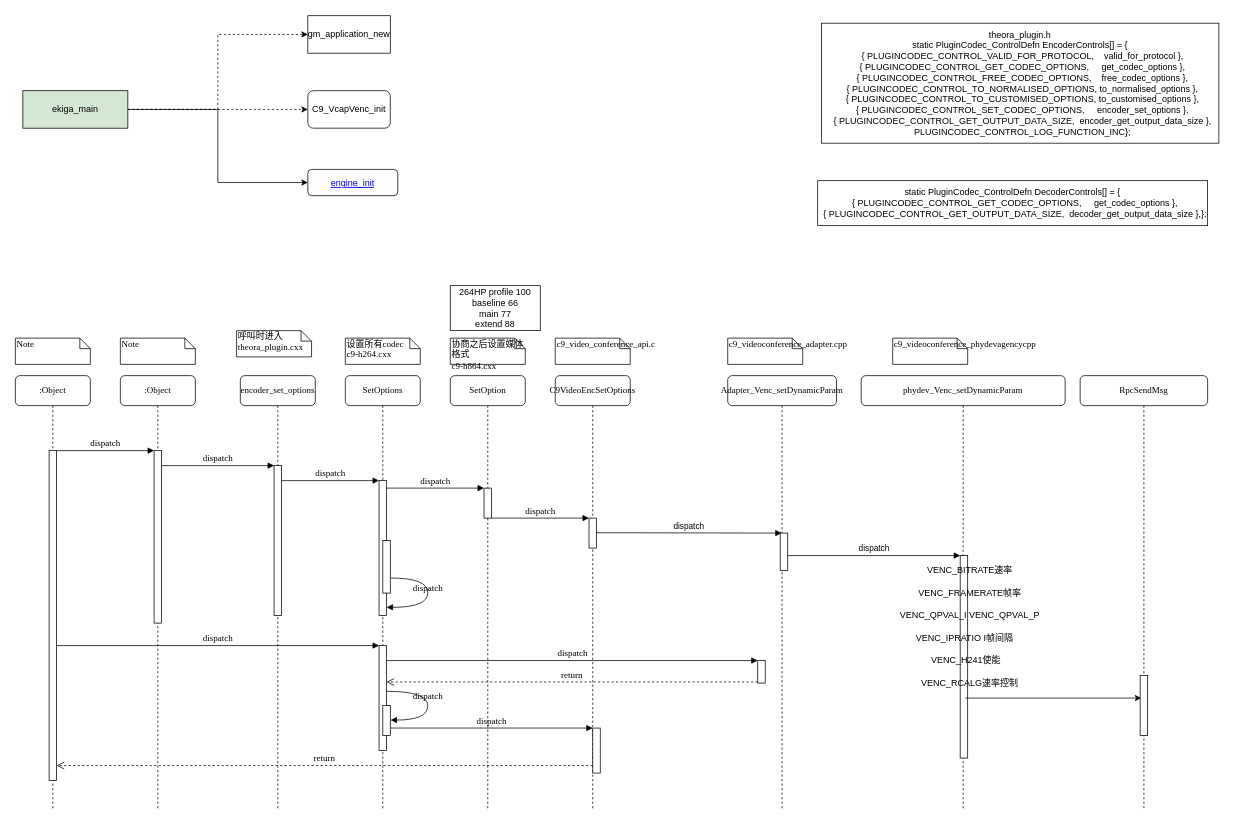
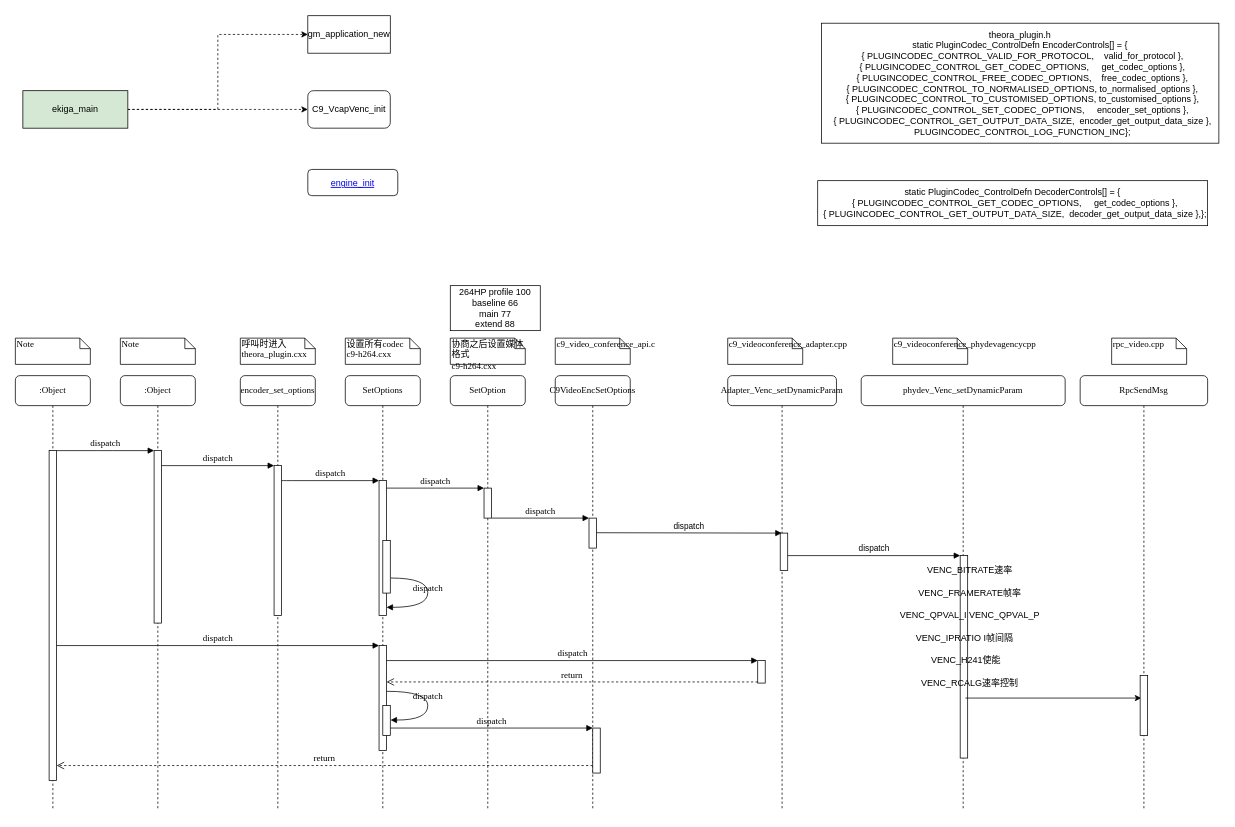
(259, 182) -> none
(274, 344) -> (278, 351)
none -> (1149, 351)
(489, 355) -> (489, 355)
